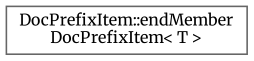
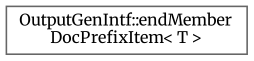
(127, 30) -> (127, 30)
